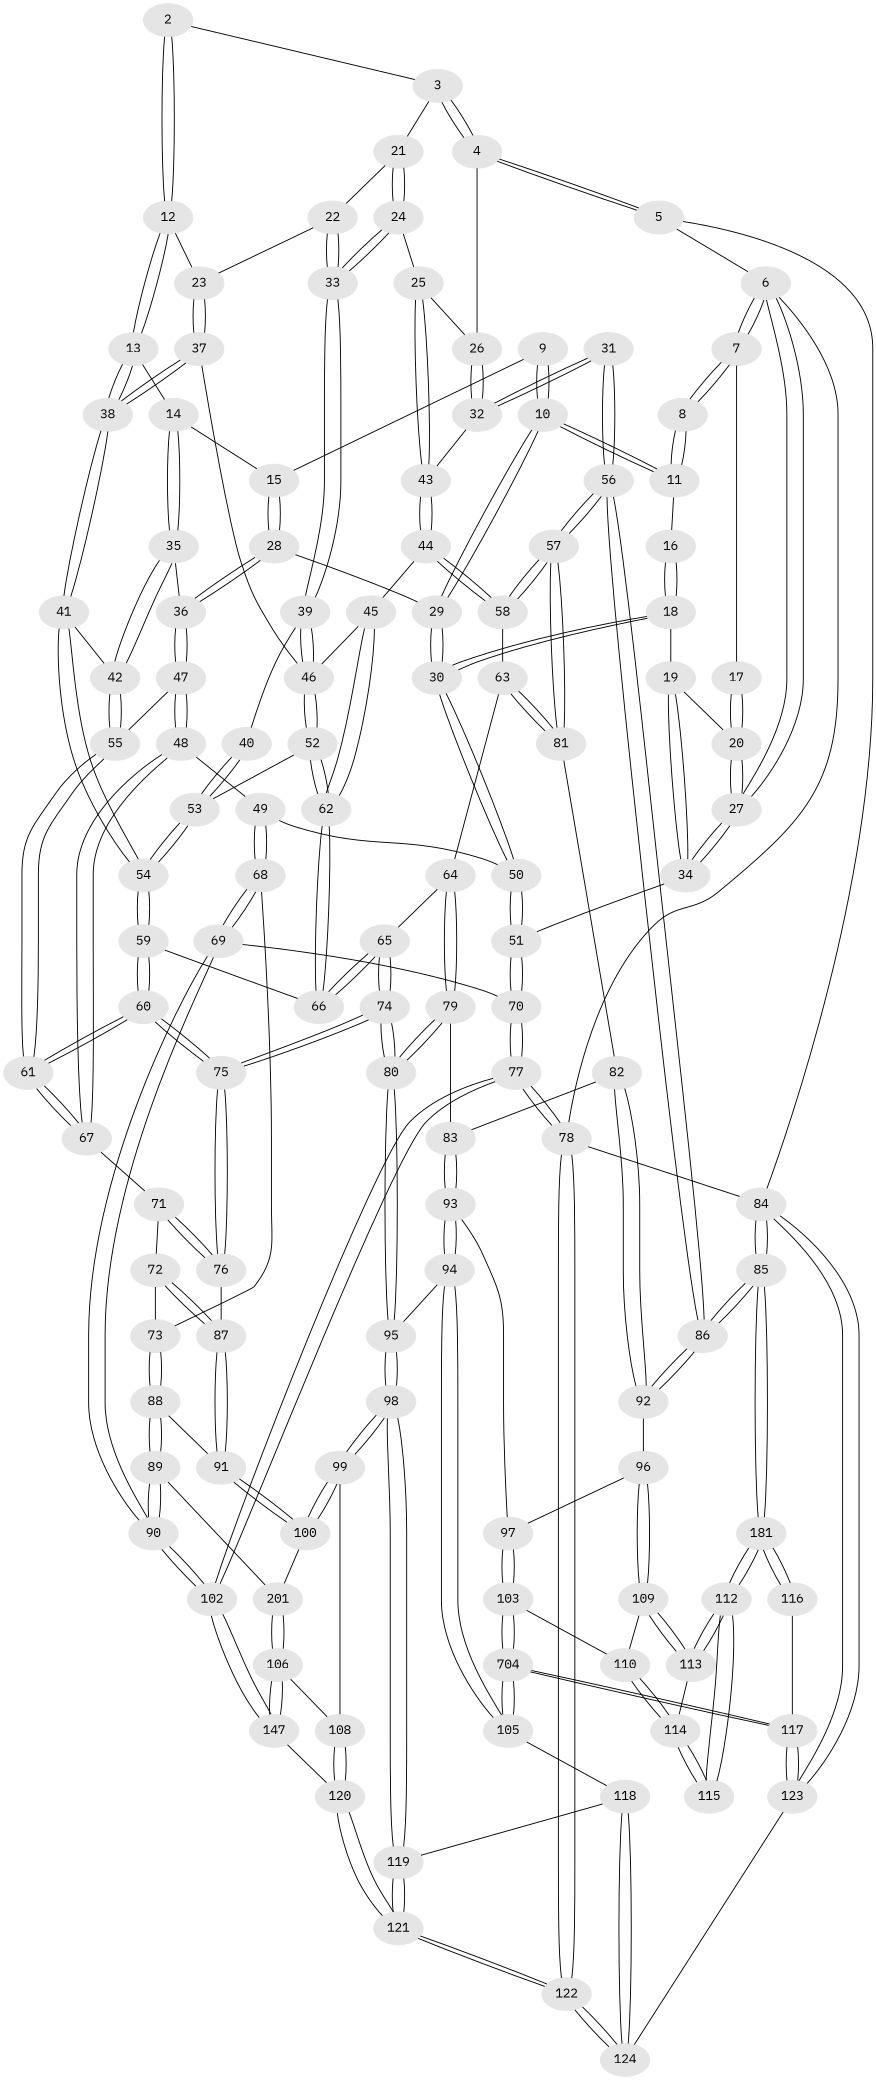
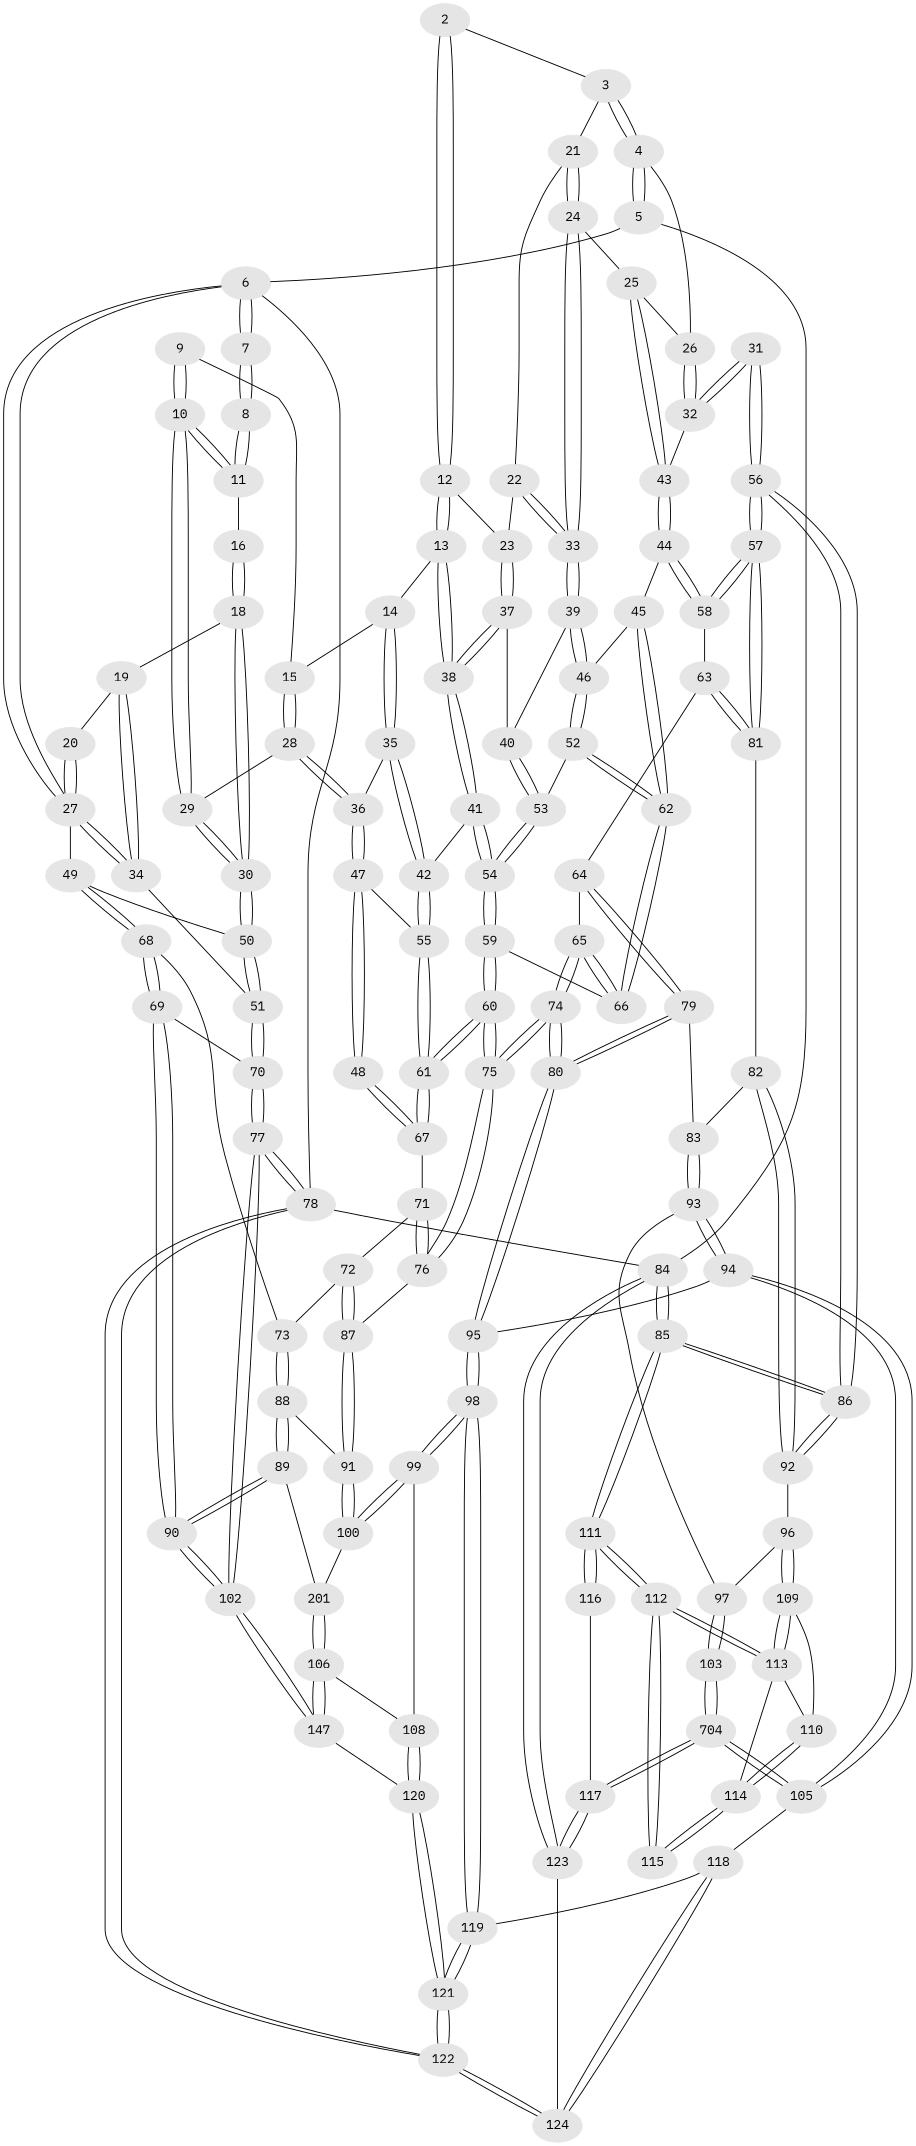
(231, 521) -> (507, 678)
(737, 678) -> none
(212, 770) -> (70, 843)
(761, 1534) -> (590, 1534)
(567, 1632) -> (794, 1698)
